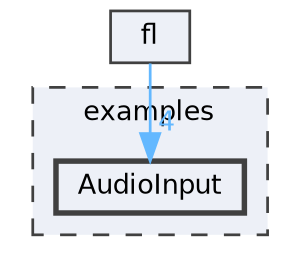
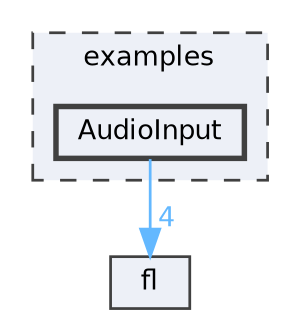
(150, 105) -> (150, 198)
